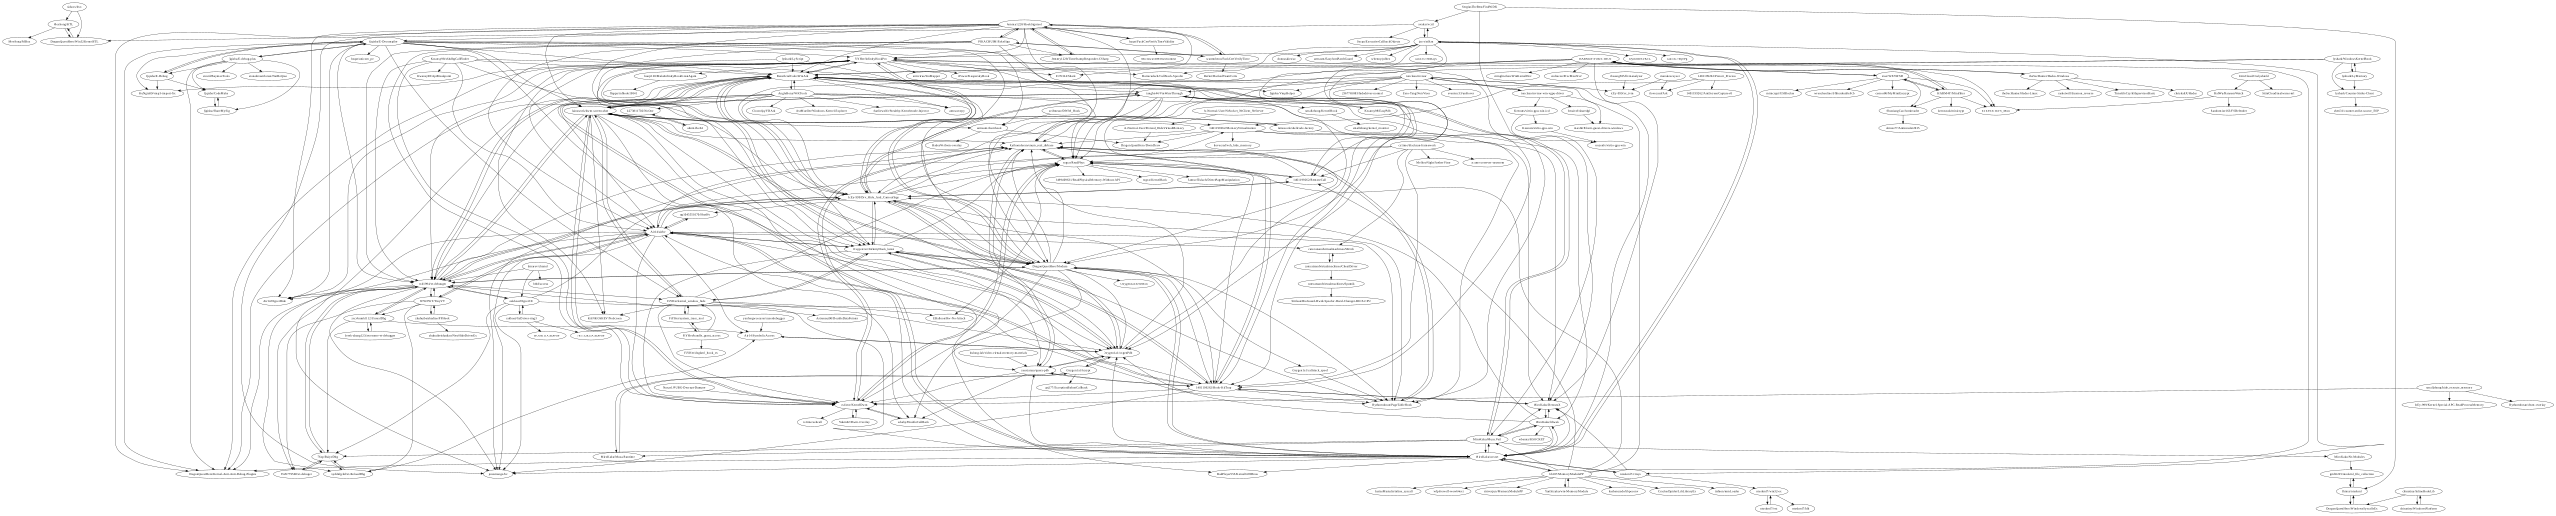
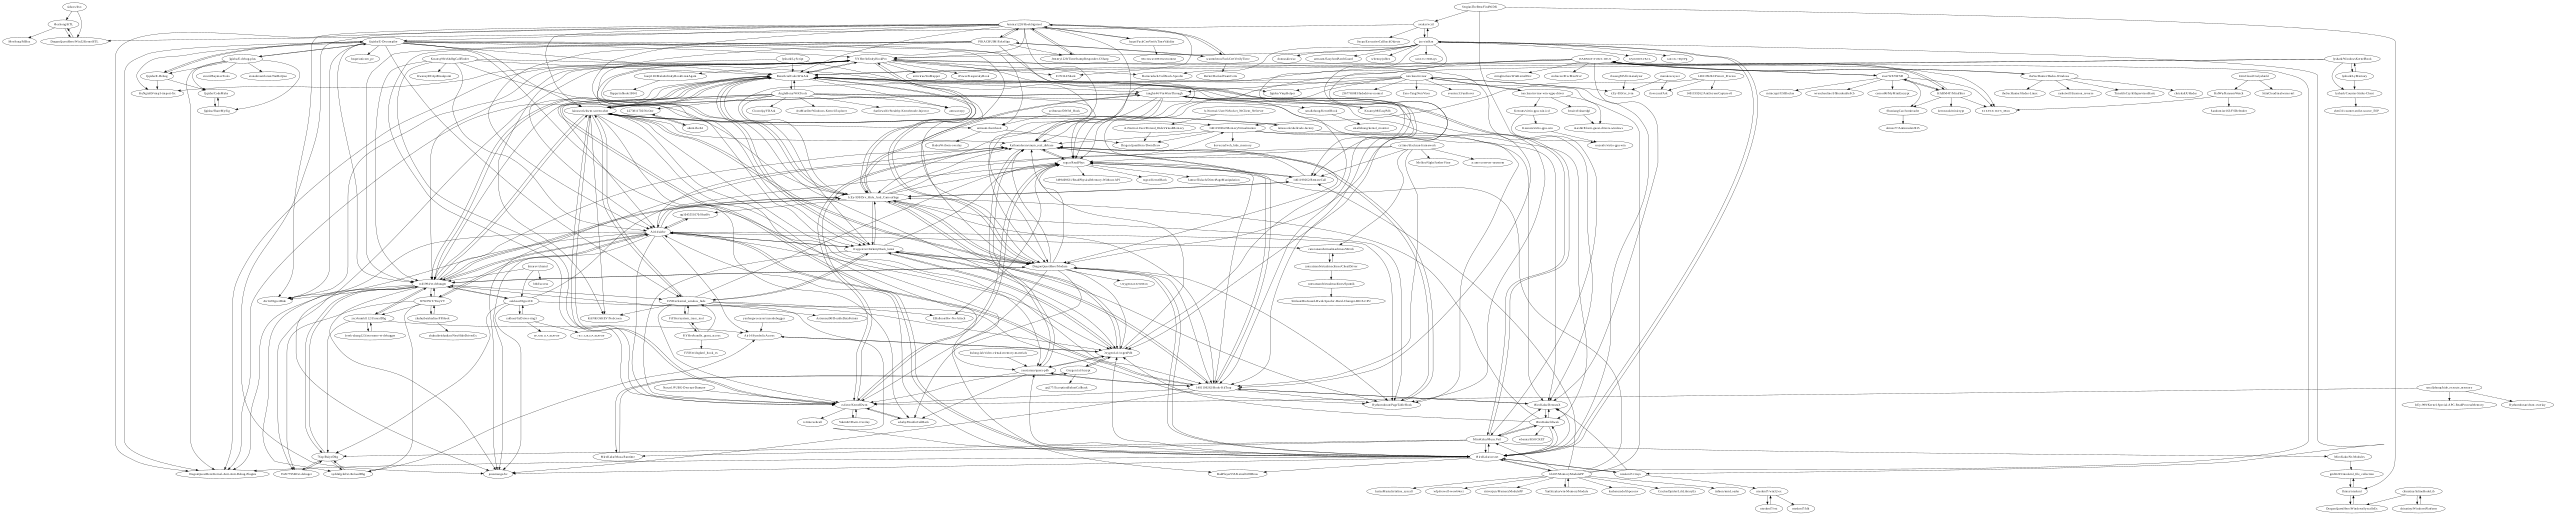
(1310, 370) -> none
